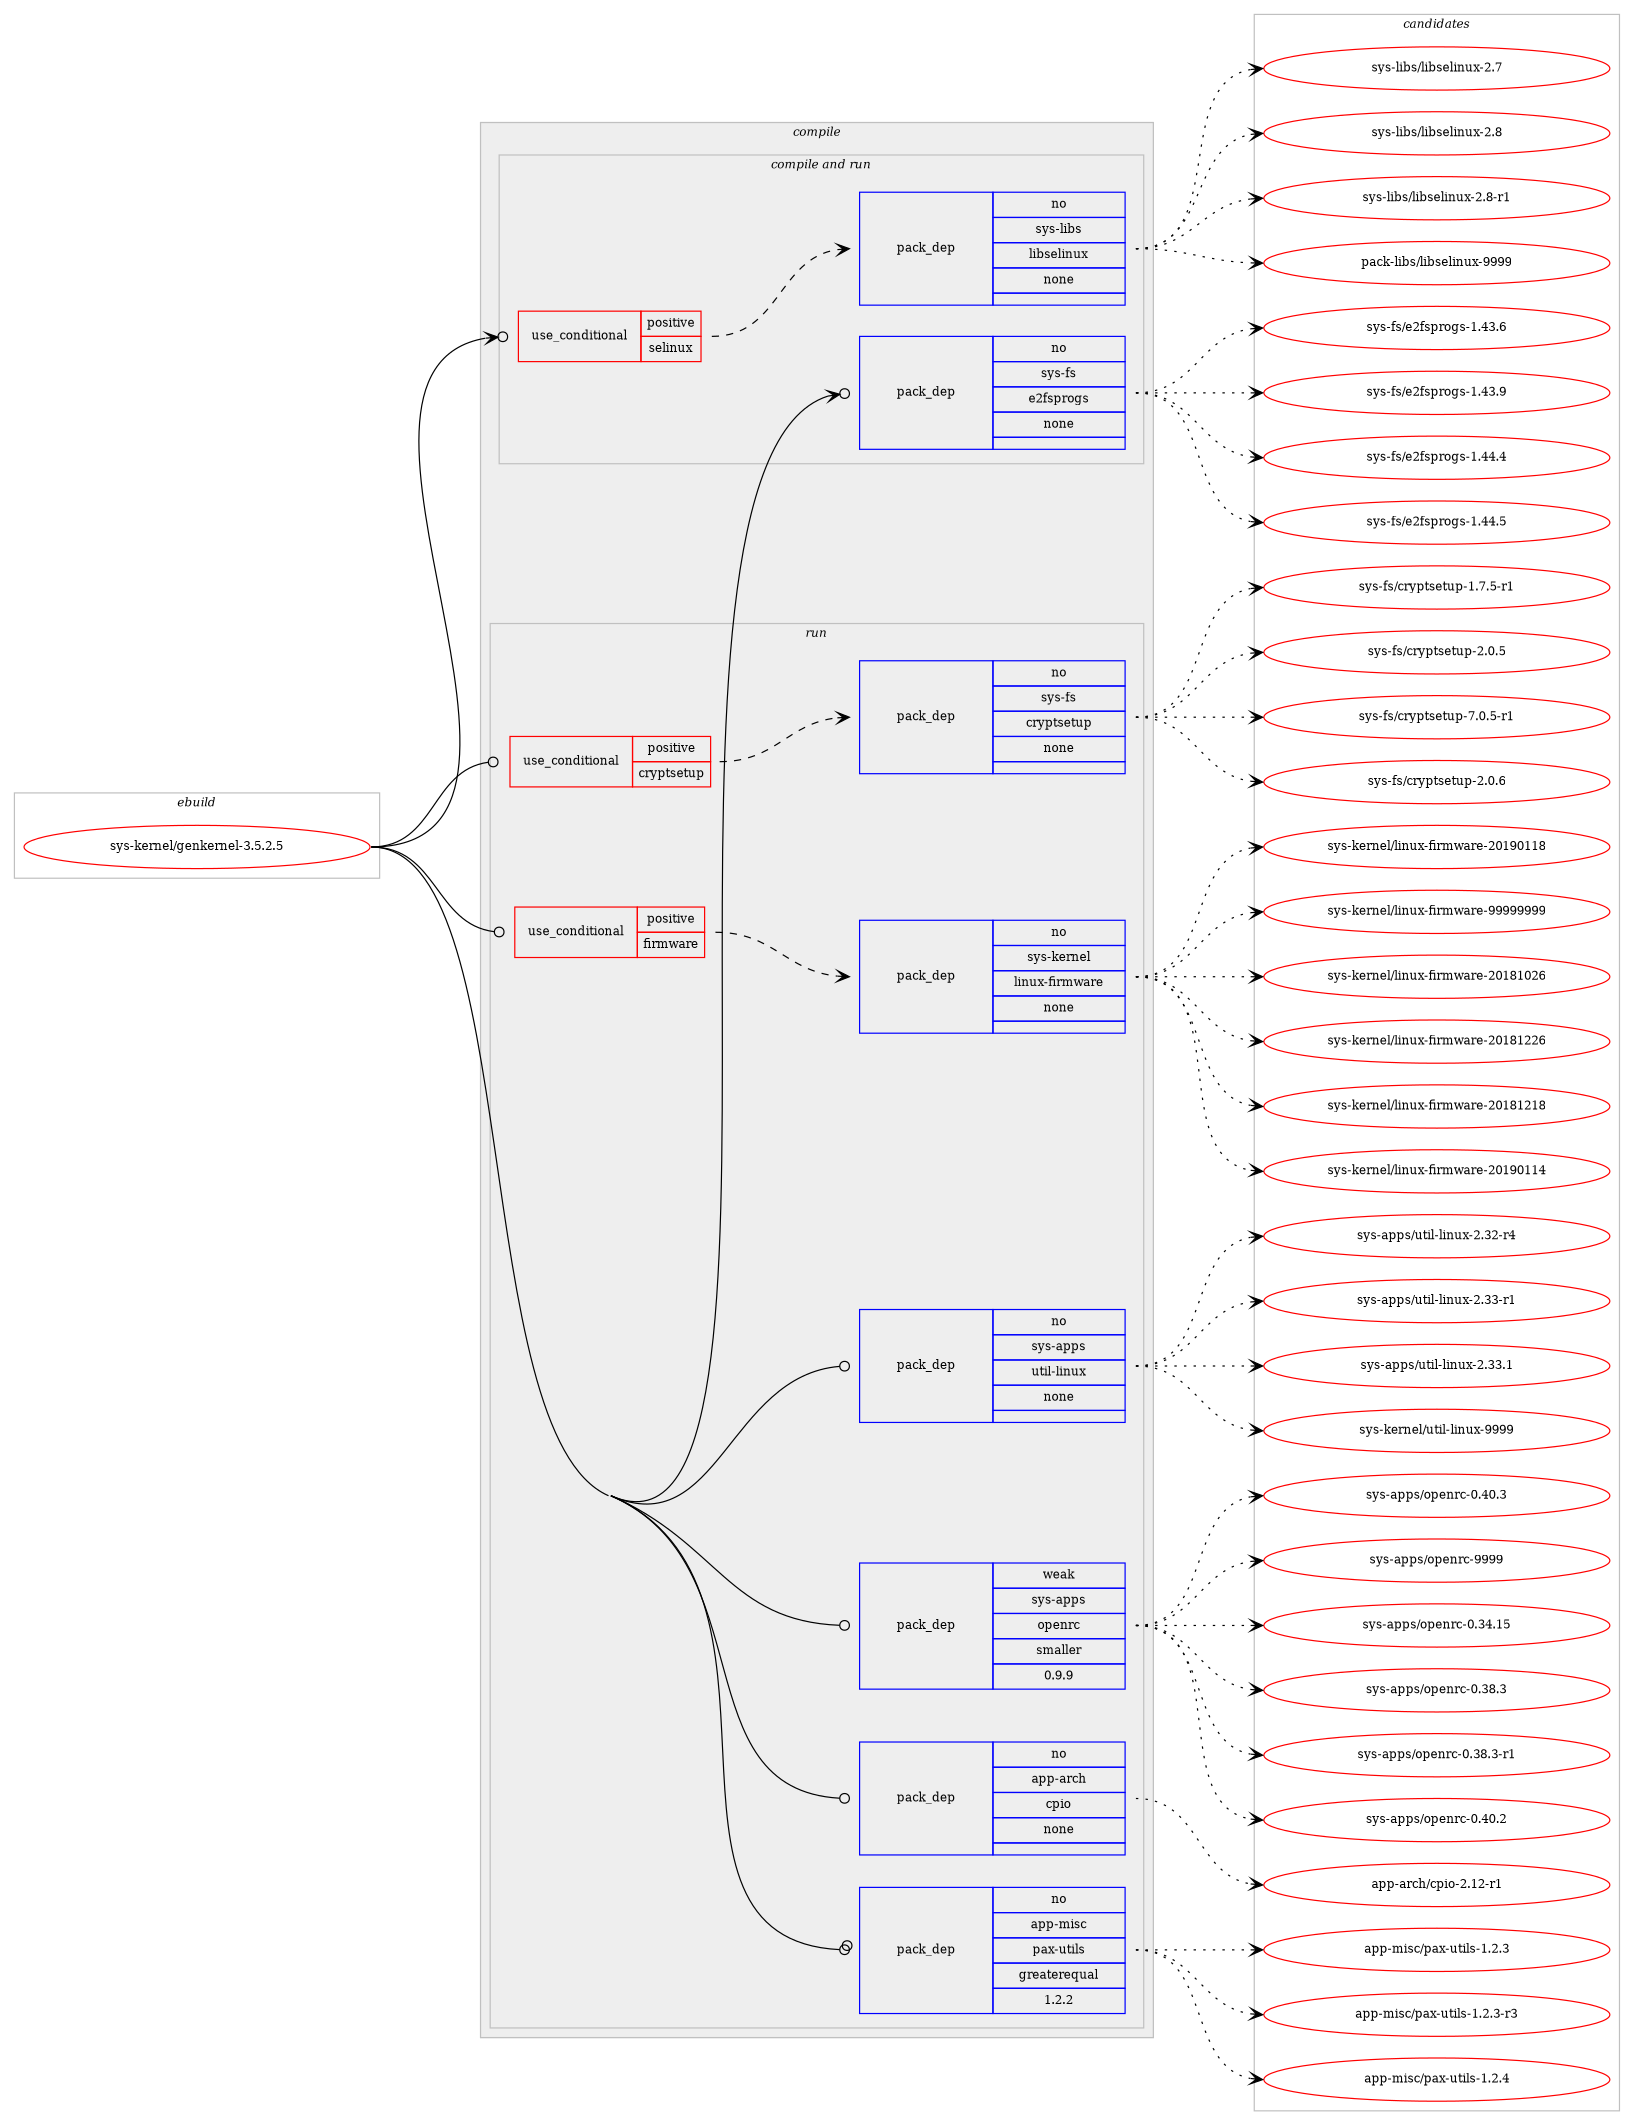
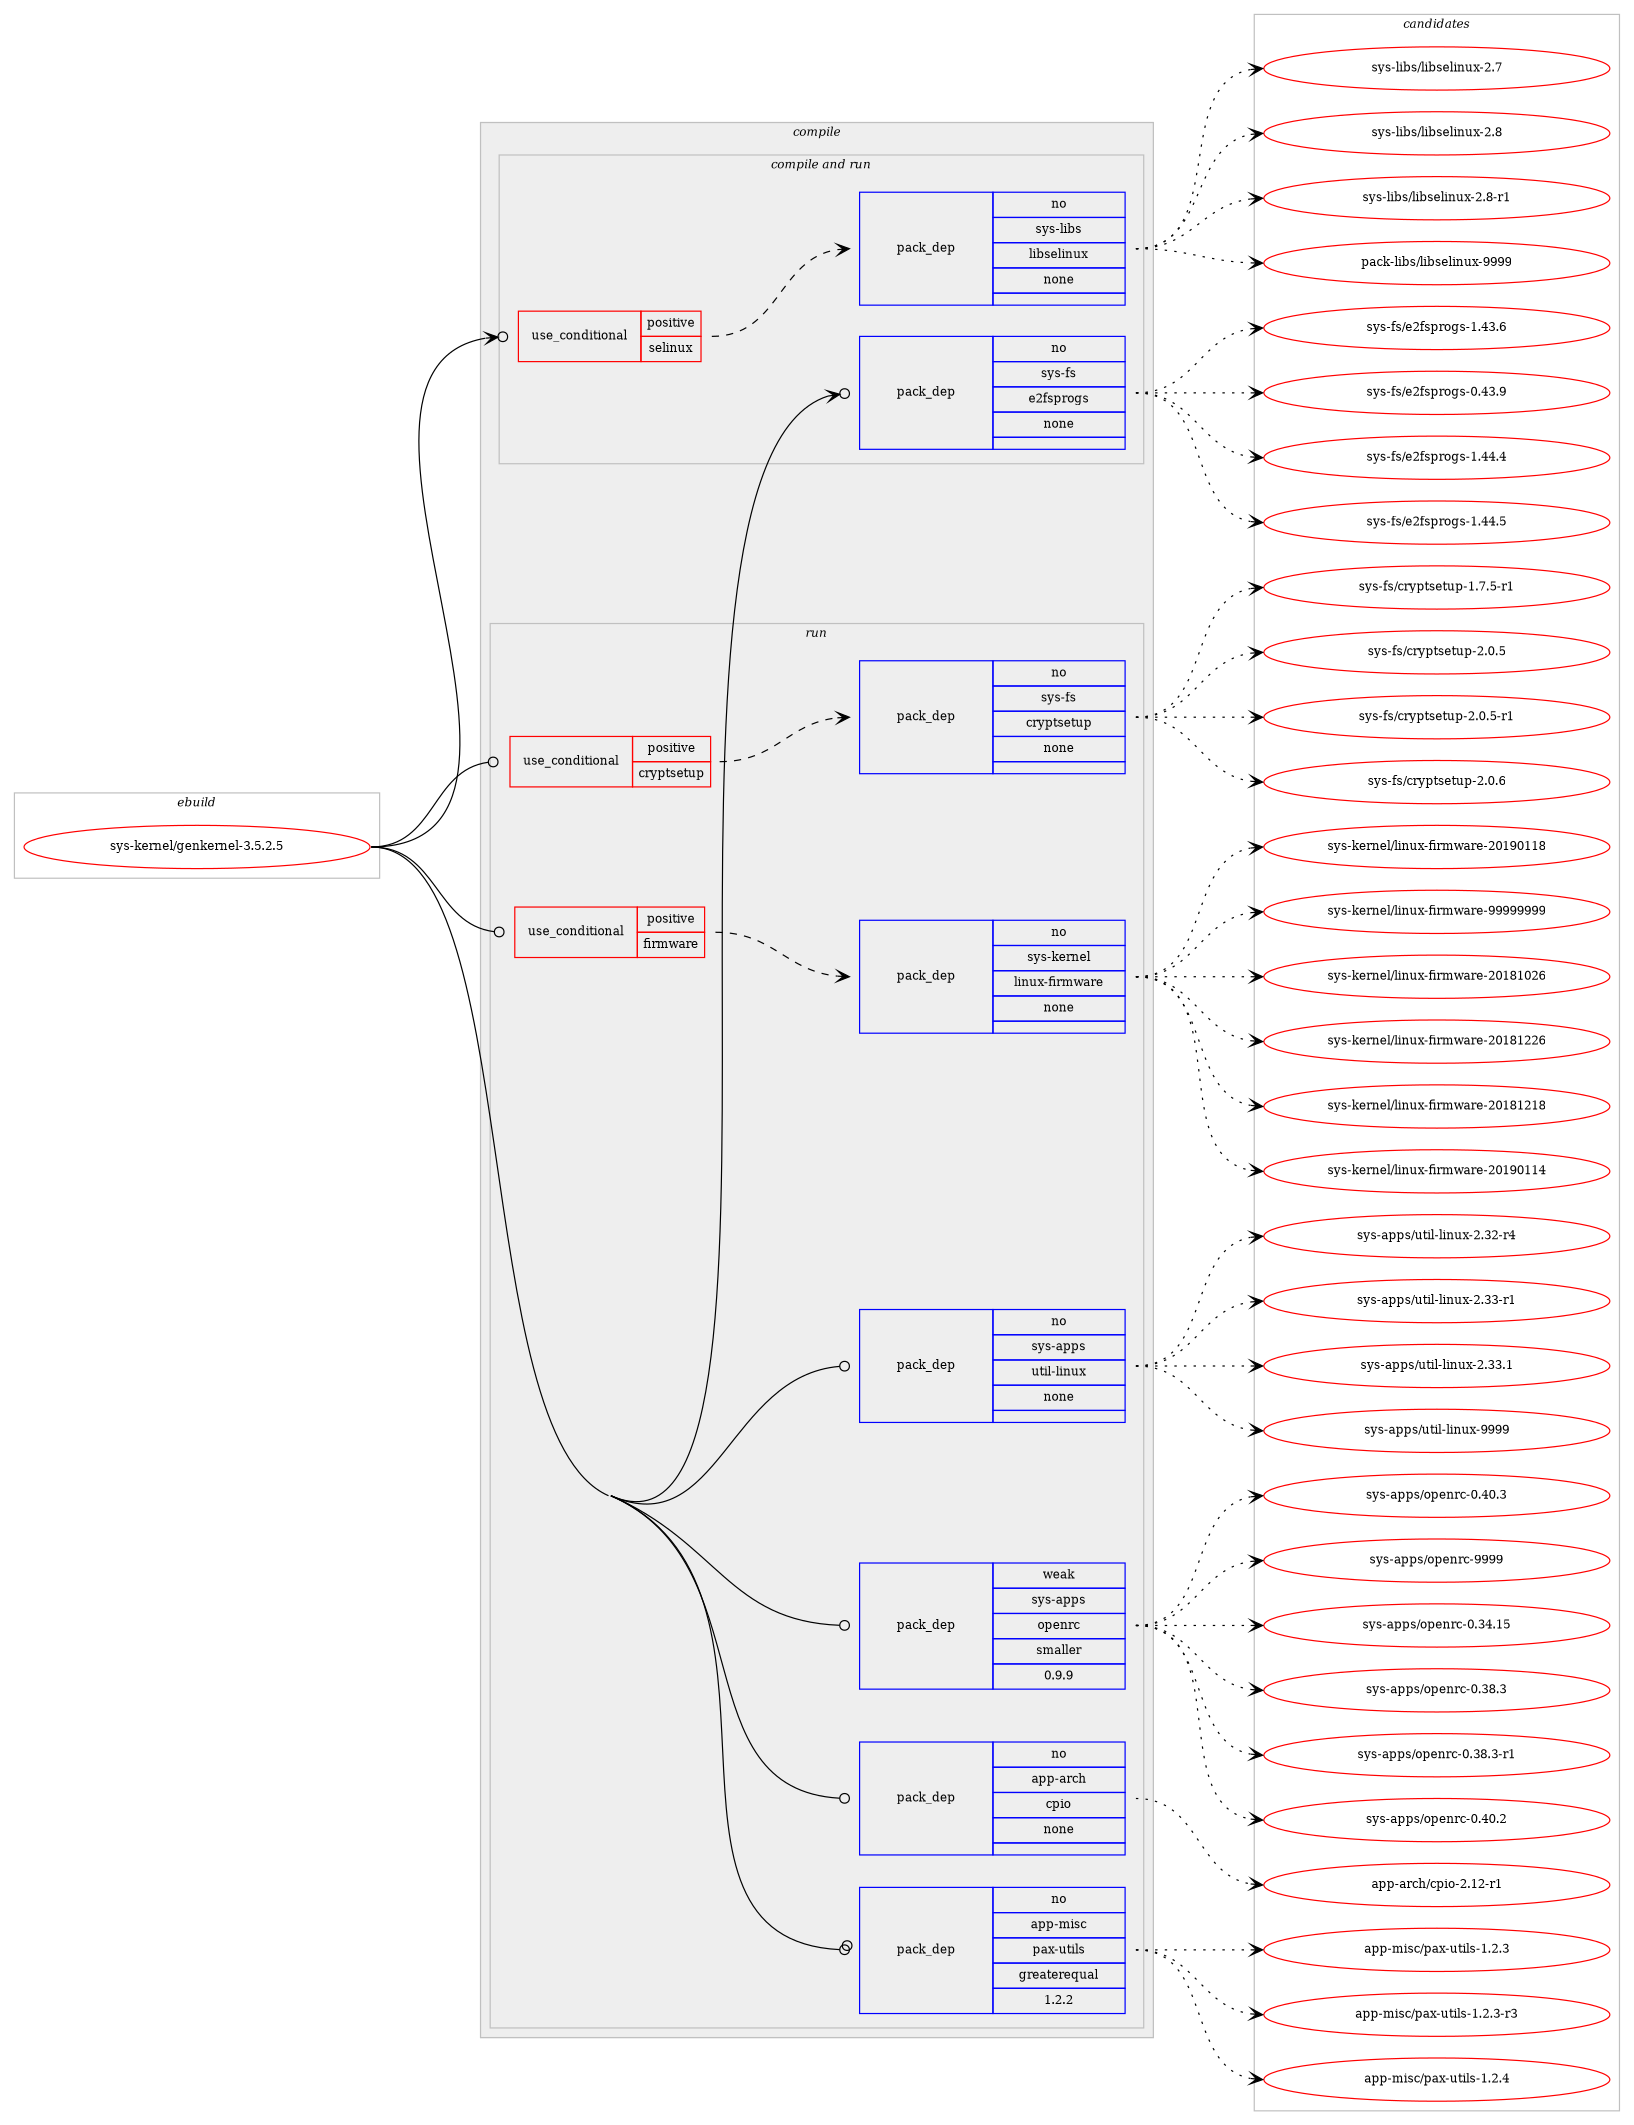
(1437, 393) -> (1437, 393)
(1437, 717) -> (1437, 717)
(1437, 1431) -> (1437, 1431)
